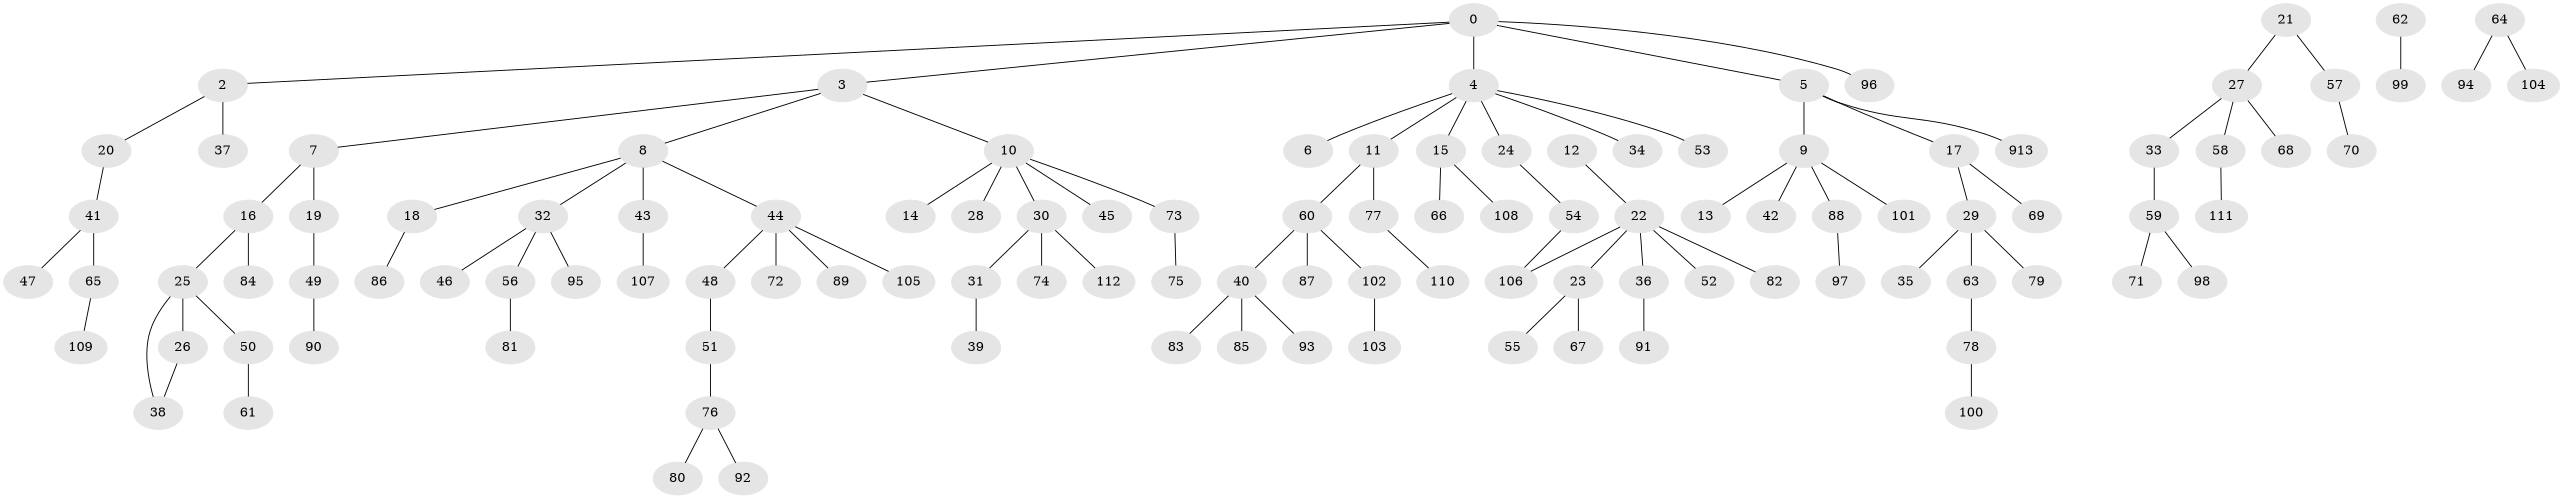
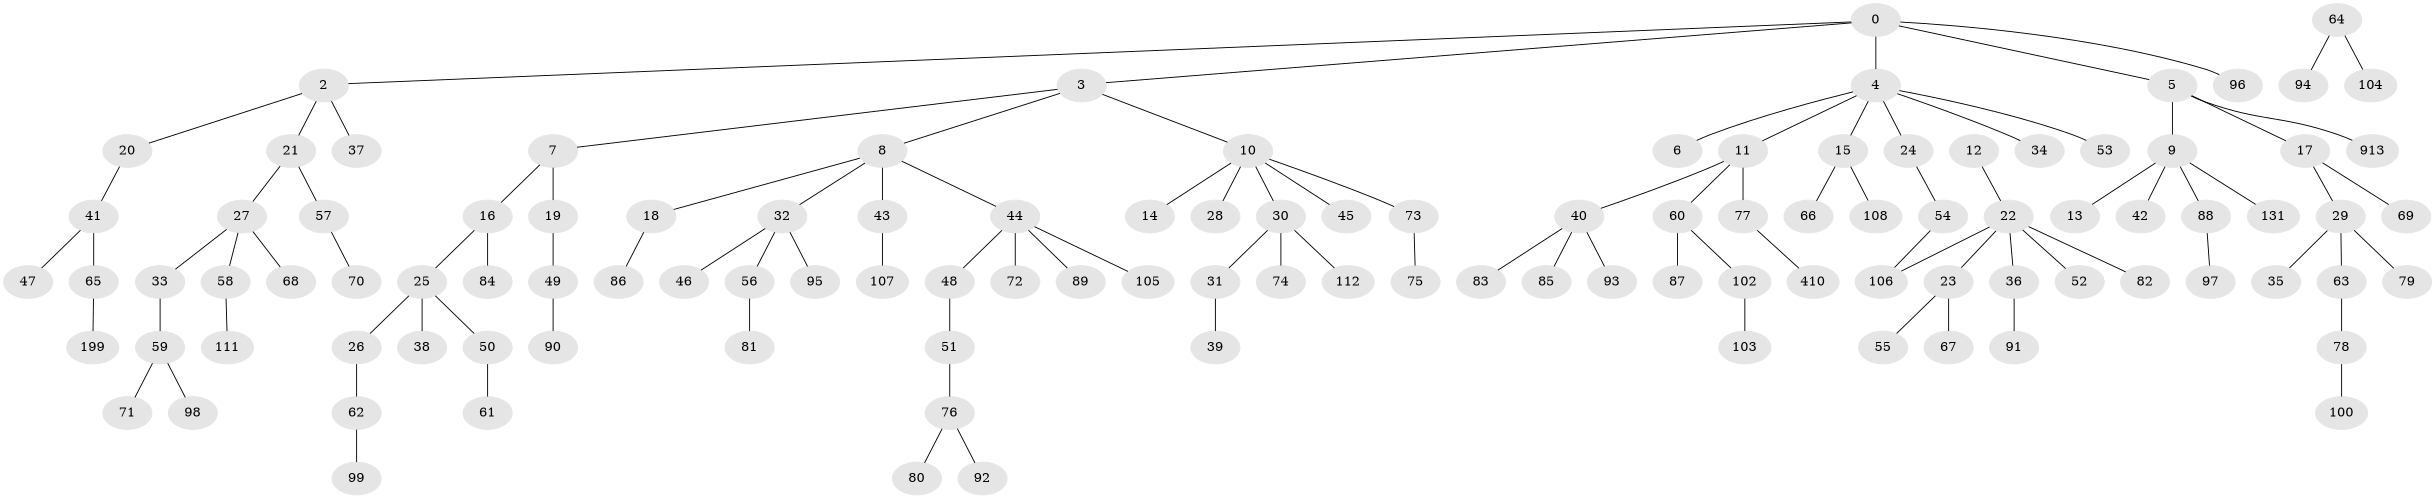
none -> (307, 118)
(1904, 217) -> (2273, 217)
(1275, 249) -> (1663, 186)
(1443, 282) -> (1813, 282)
(81, 348) -> (93, 348)
(171, 380) -> (357, 380)
